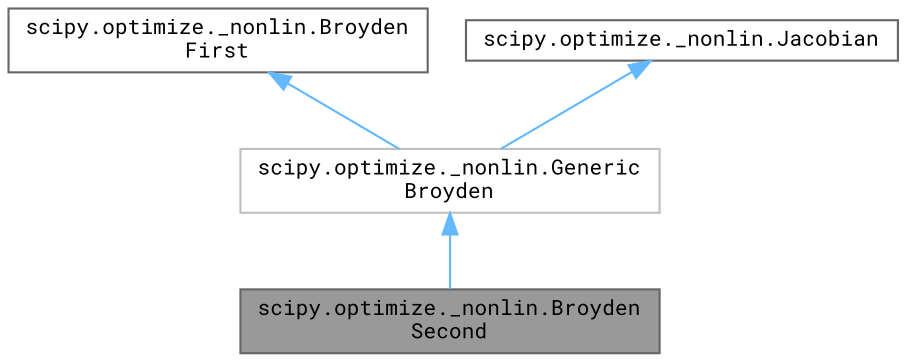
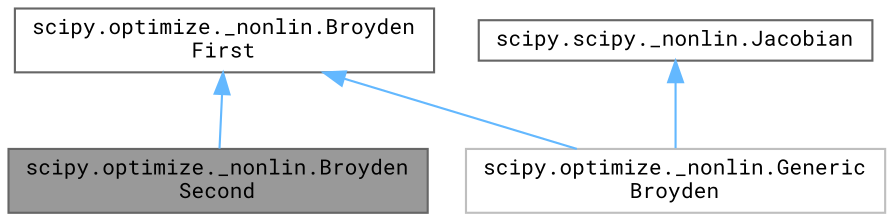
(682, 40) -> (676, 40)
(450, 262) -> (221, 122)
